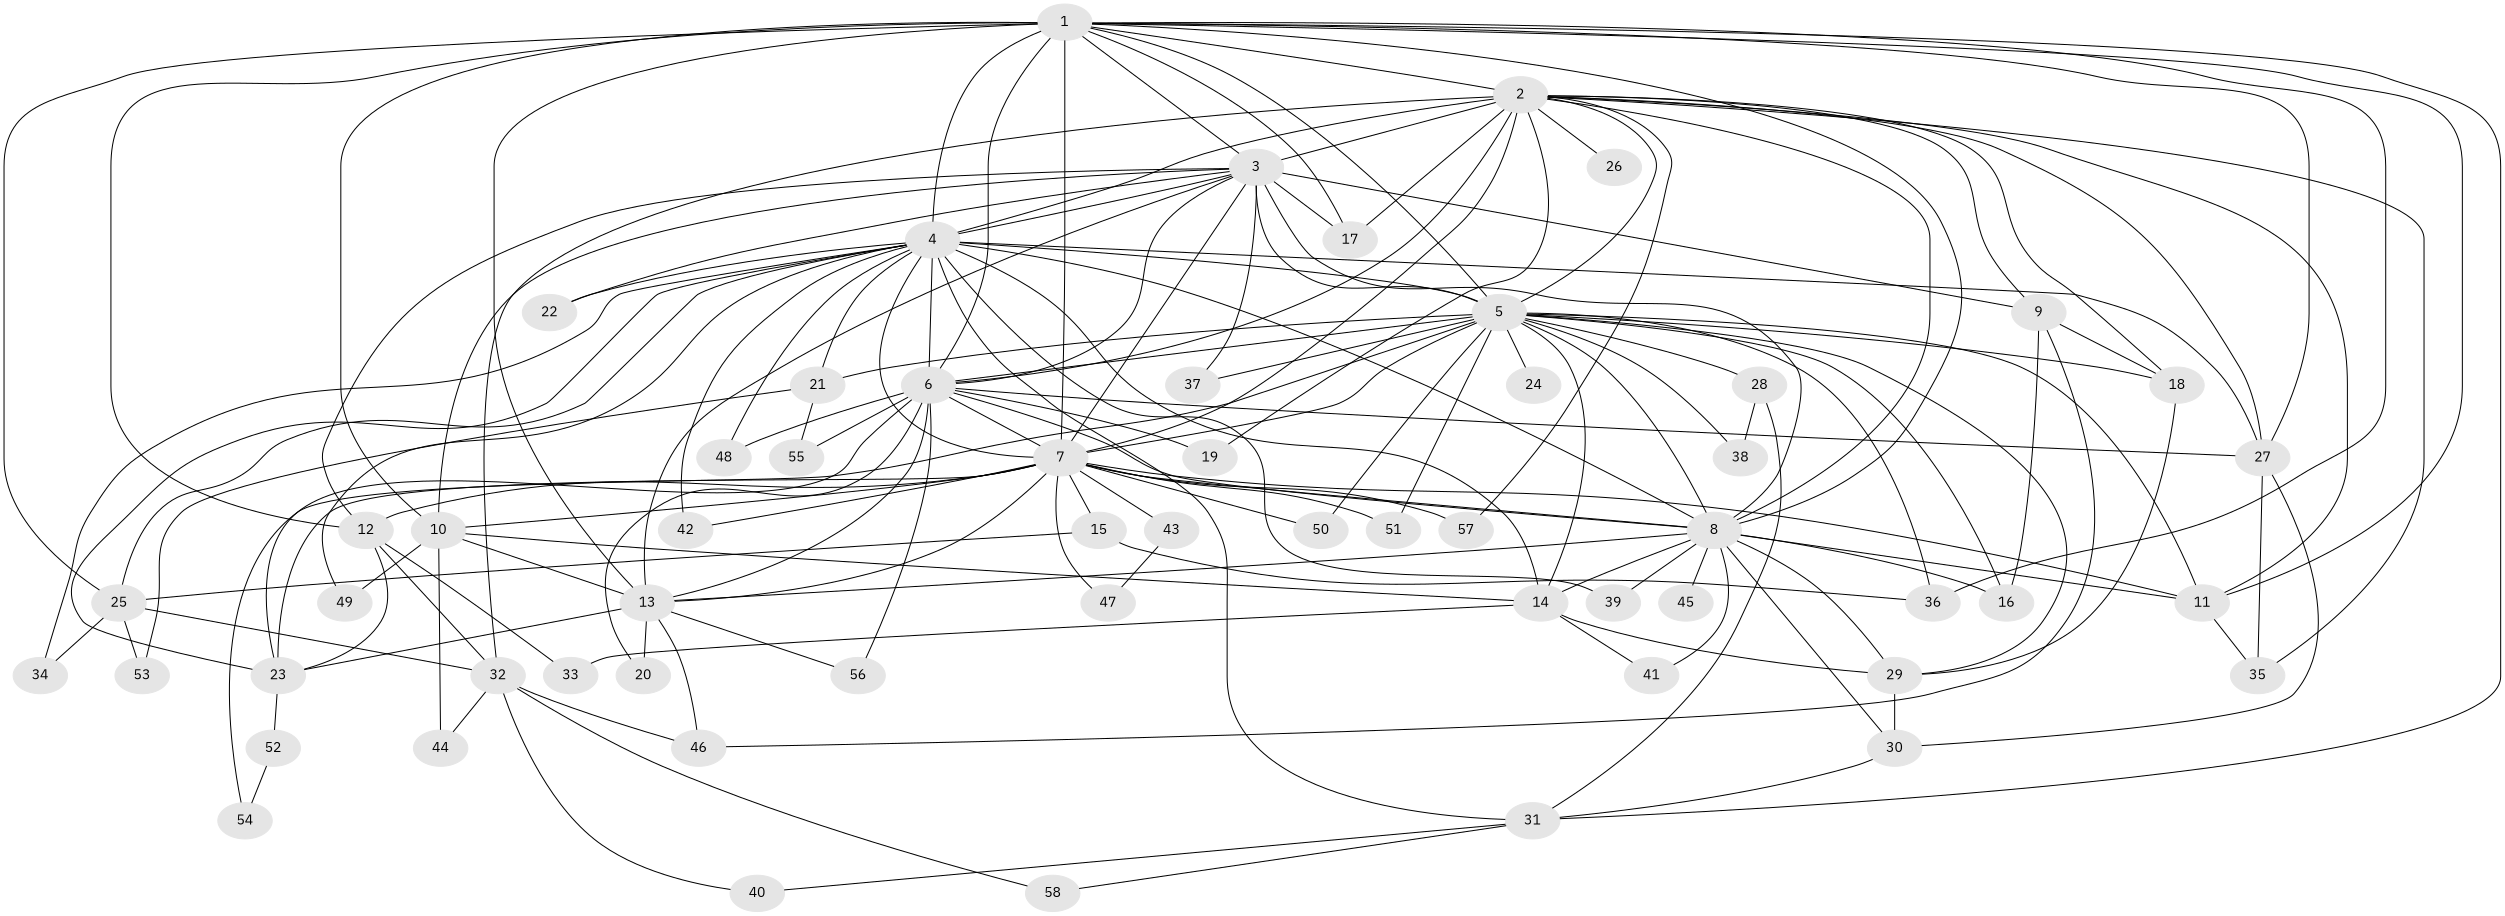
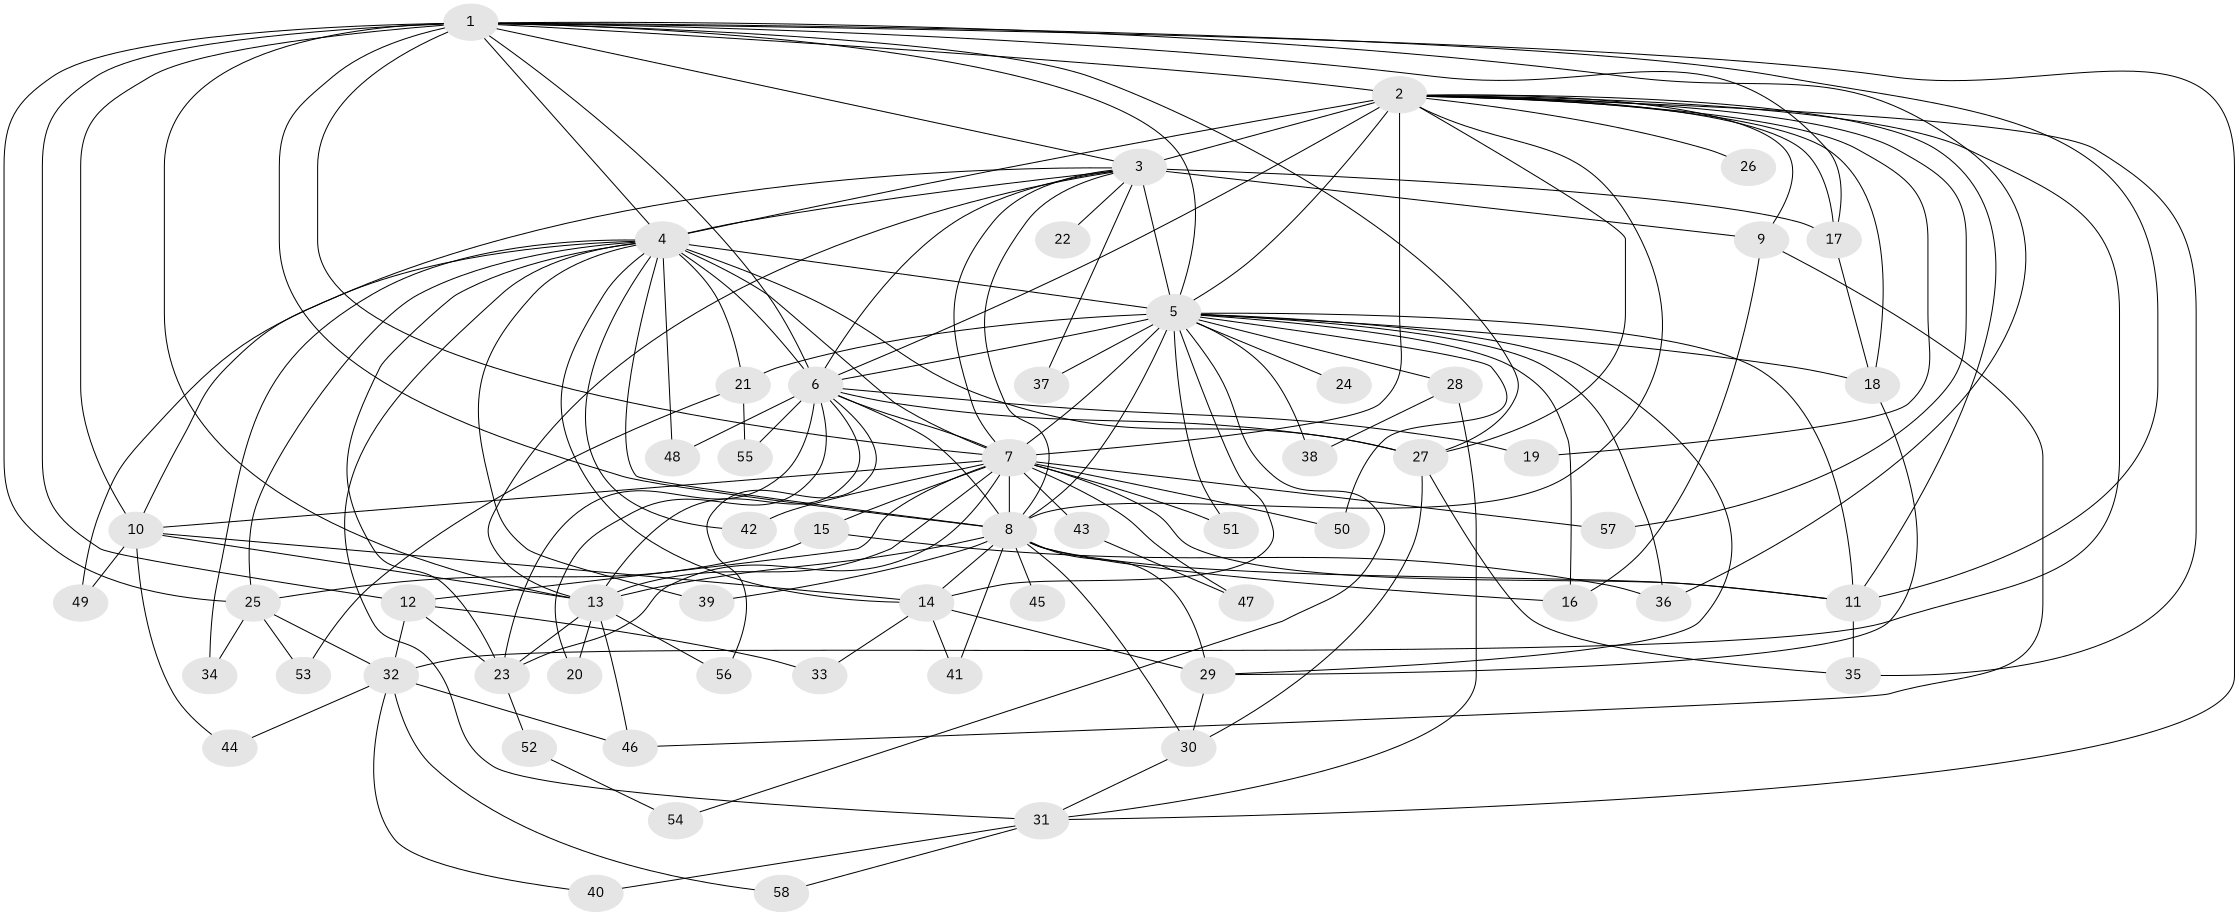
(661, 203) -> none
(737, 264) -> none
(2108, 349) -> (1853, 313)
